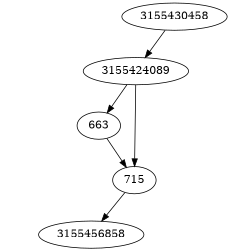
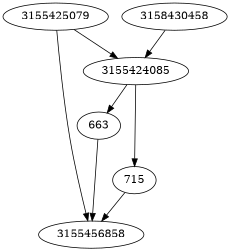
none -> (56, 17)
(175, 17) -> (175, 17)
(136, 71) -> (136, 71)
(114, 150) -> (95, 176)
